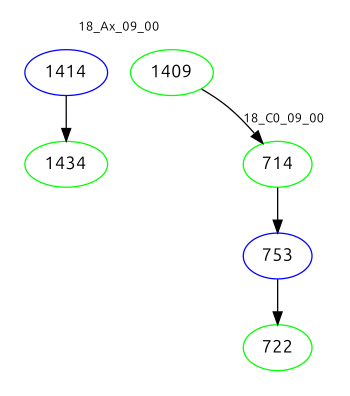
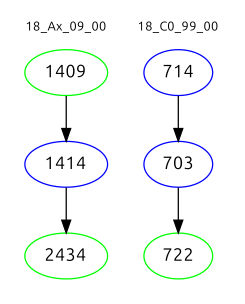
(241, 119) -> (66, 112)
(284, 119) -> (178, 27)
(66, 164) -> (66, 256)
(278, 164) -> (178, 73)
(278, 256) -> (178, 164)
